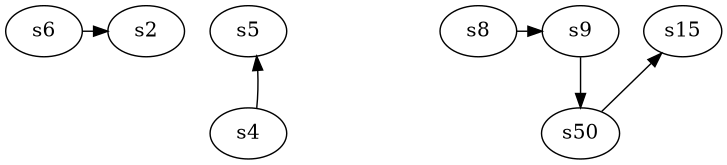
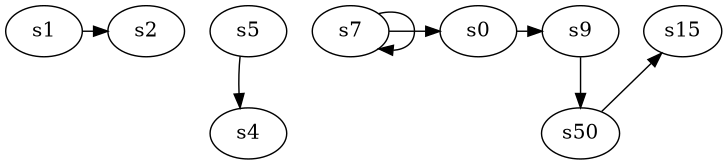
(44, 31) -> (44, 31)
none -> (351, 31)
(478, 31) -> (478, 31)
(258, 89) -> (239, 75)
